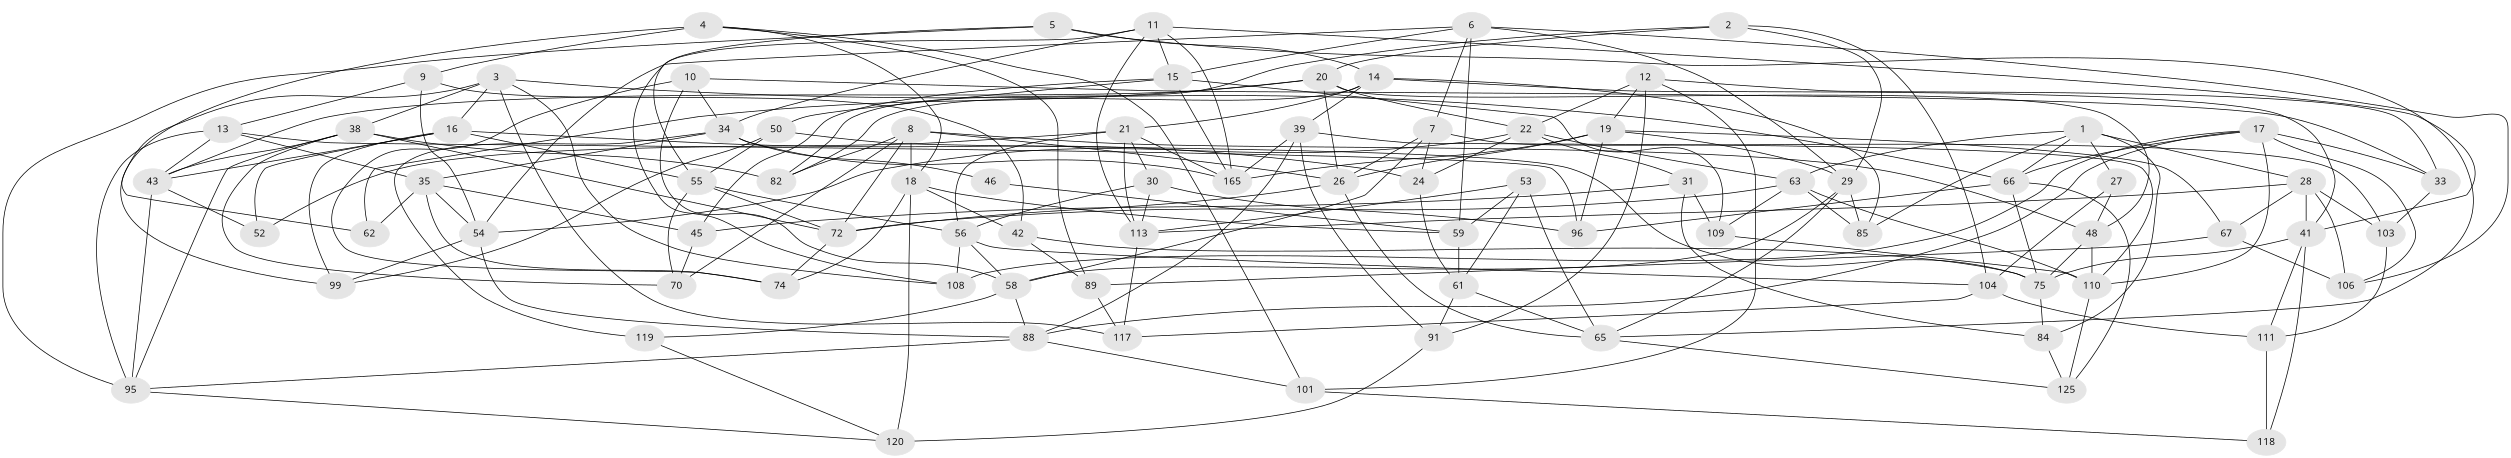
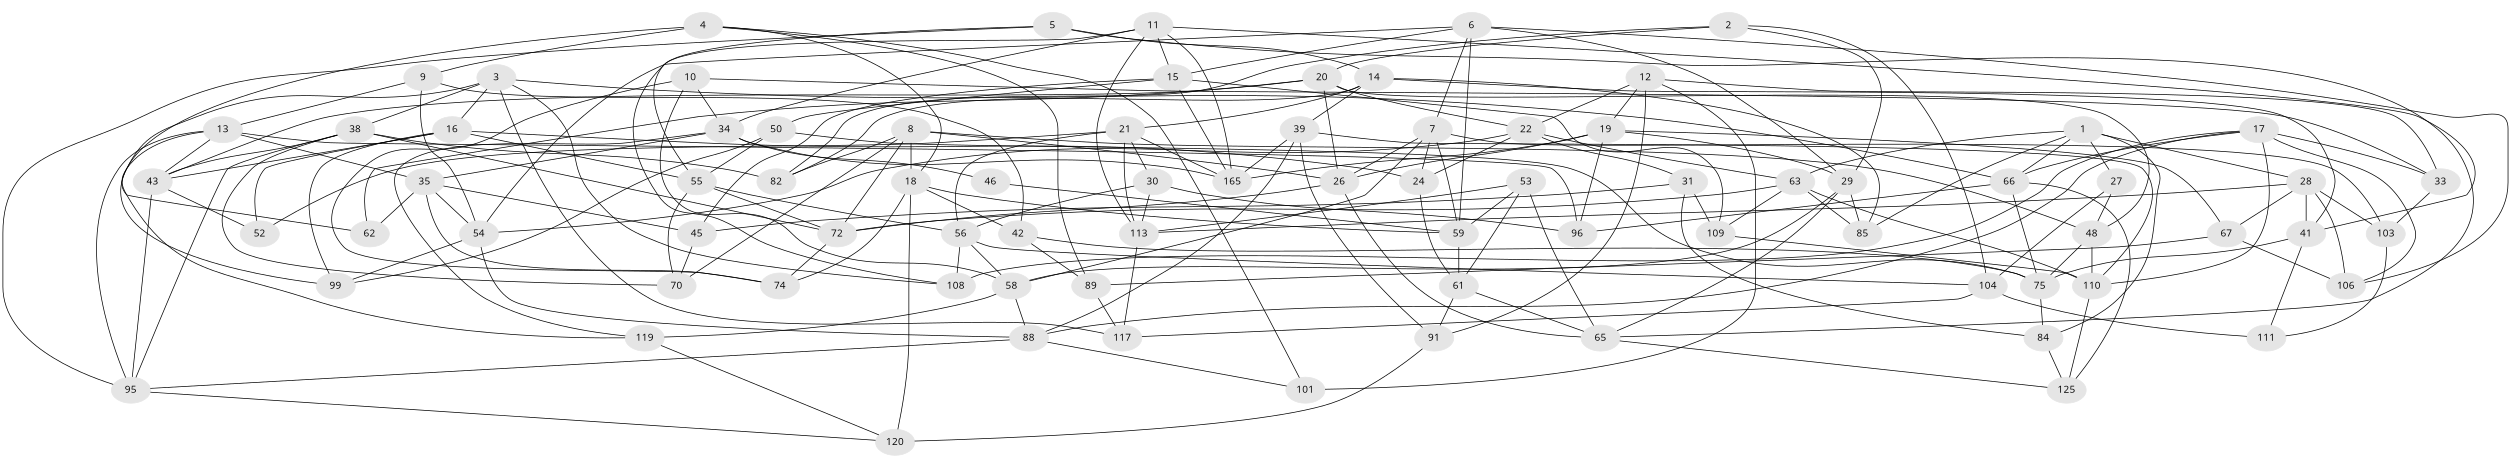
none -> (1448, 181)
none -> (302, 297)
(2266, 442) -> none
